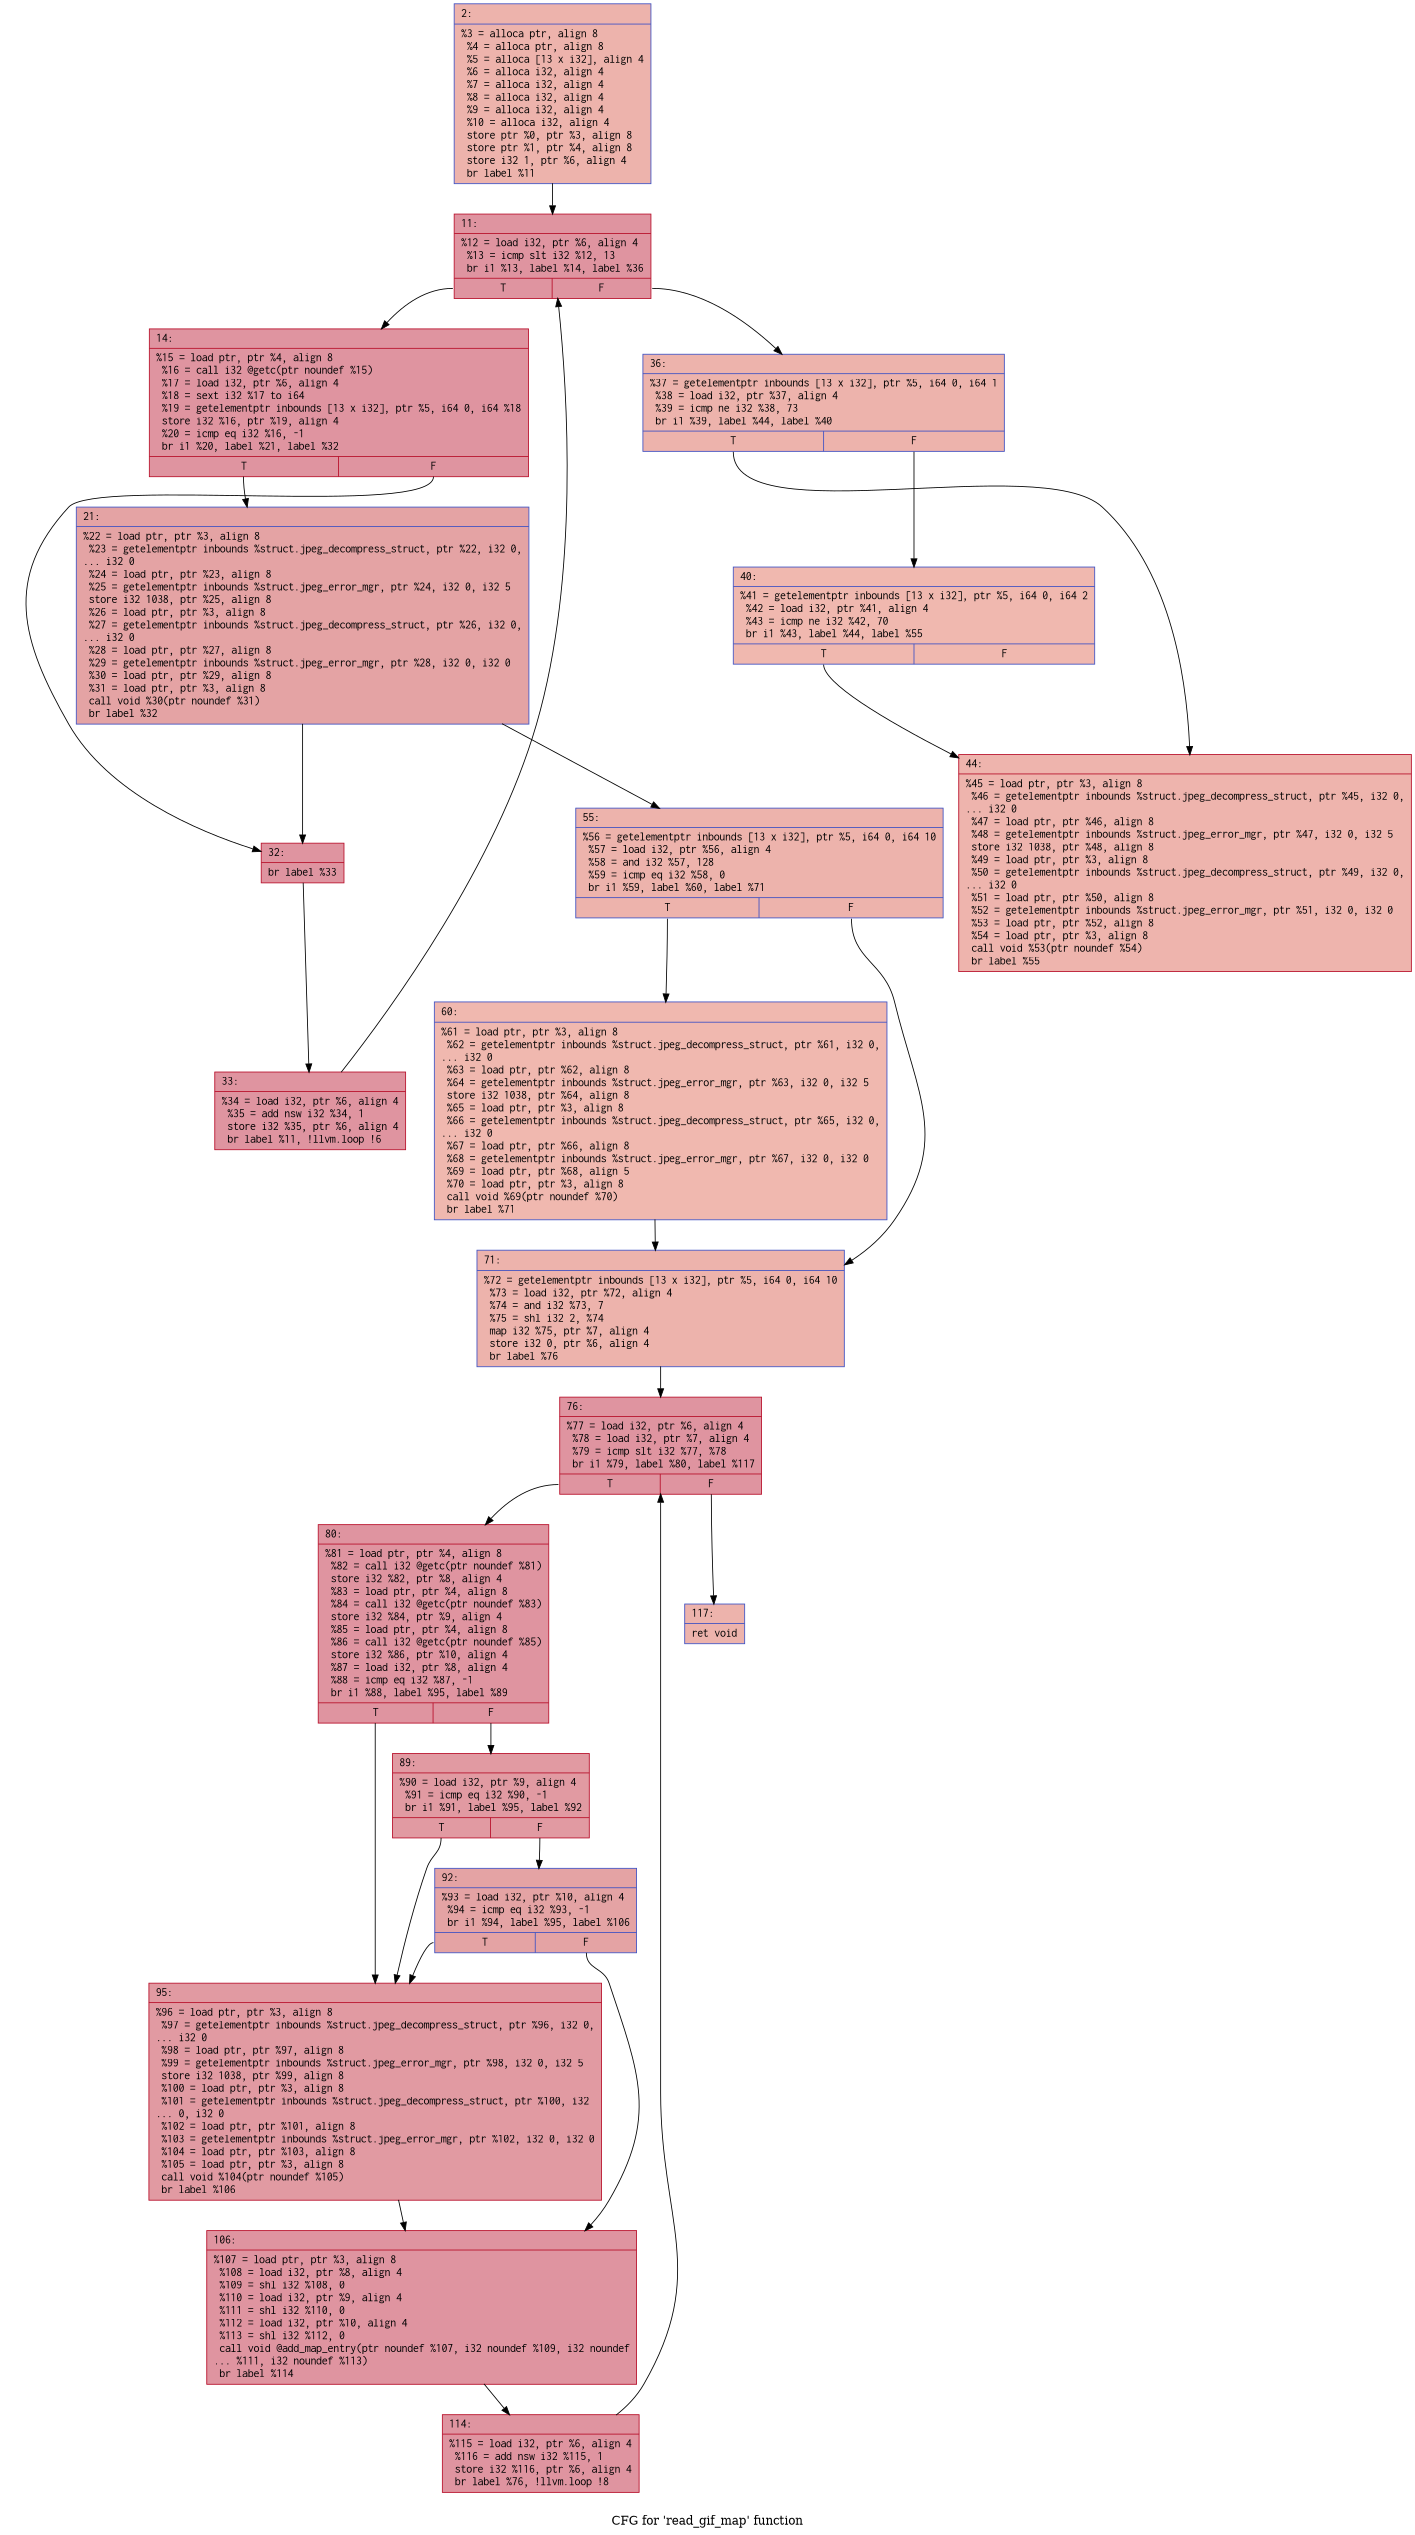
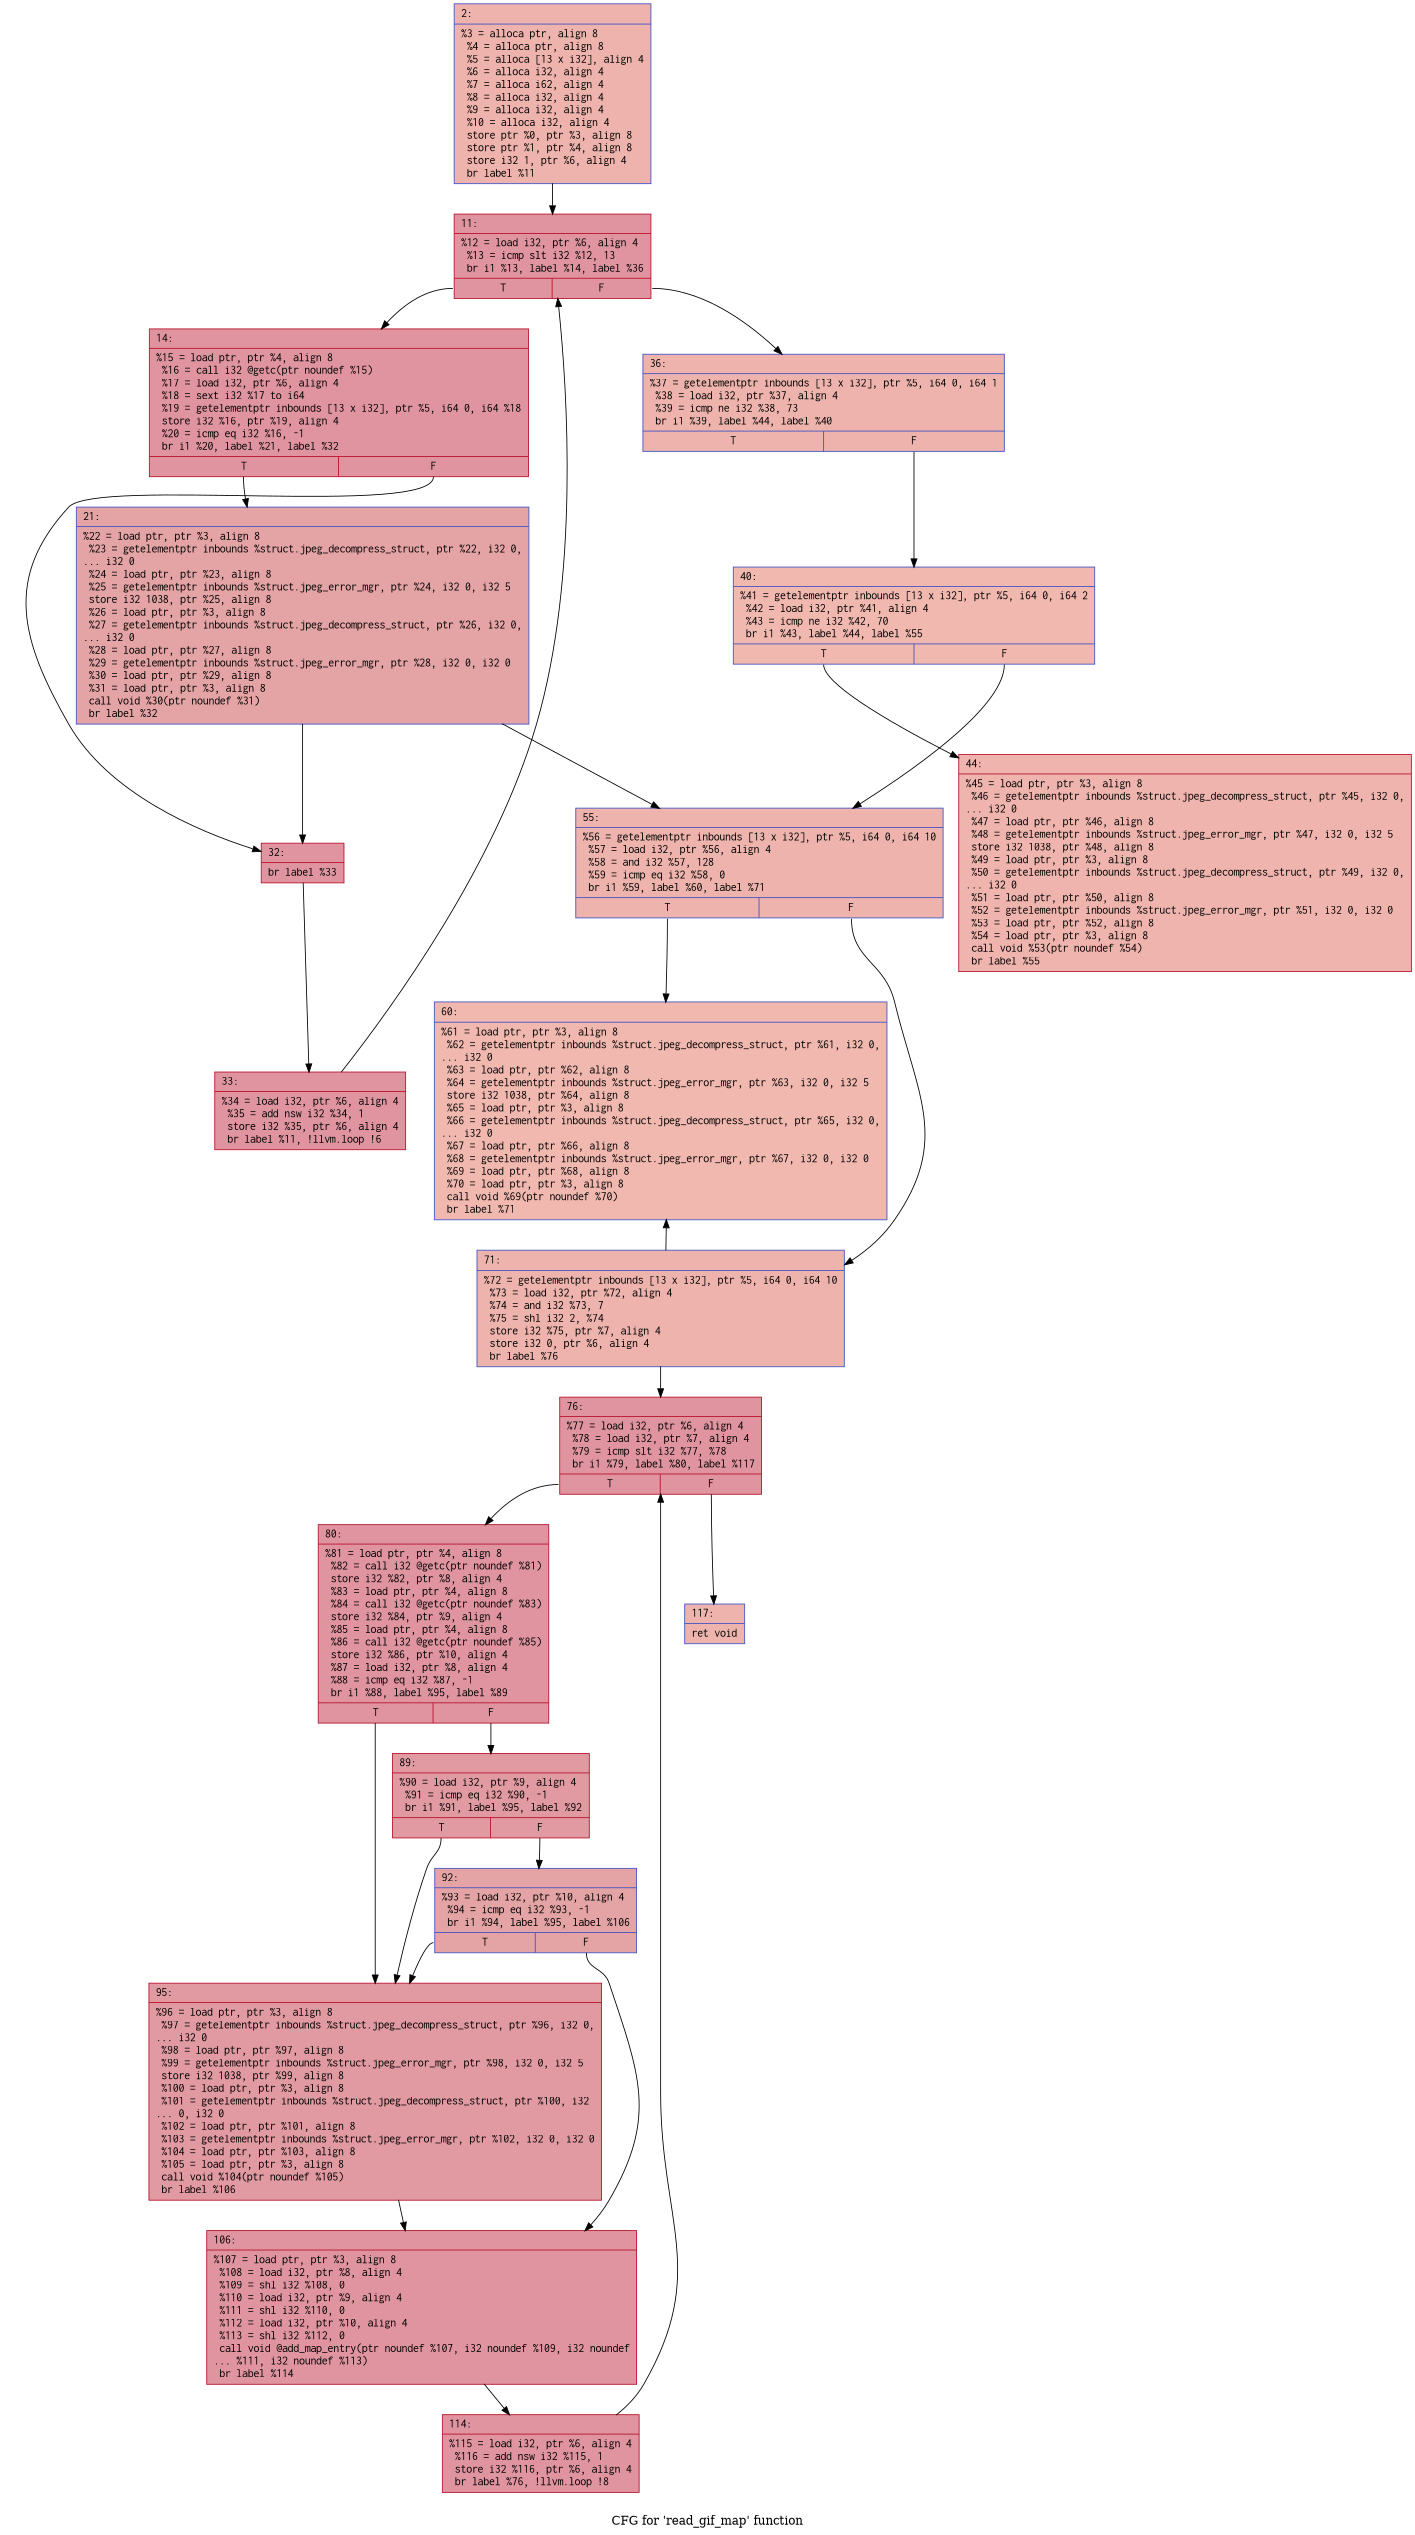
(532, 84) -> (532, 84)
(1042, 489) -> none
none -> (944, 744)
(535, 1171) -> (535, 1171)
(655, 1231) -> (666, 1239)
(566, 1331) -> (572, 1331)
